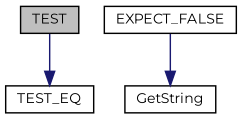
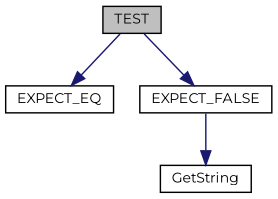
none -> (164, 55)
(50, 99) -> (60, 99)
